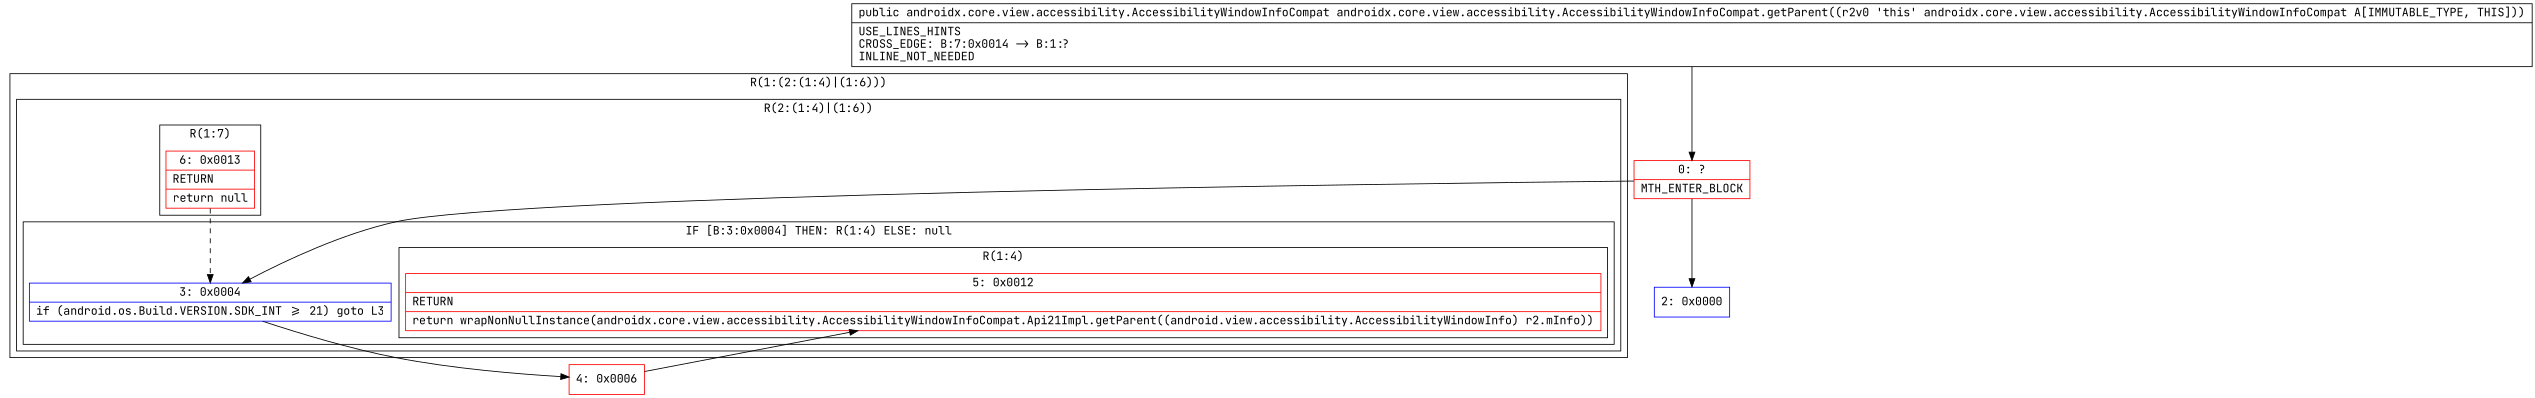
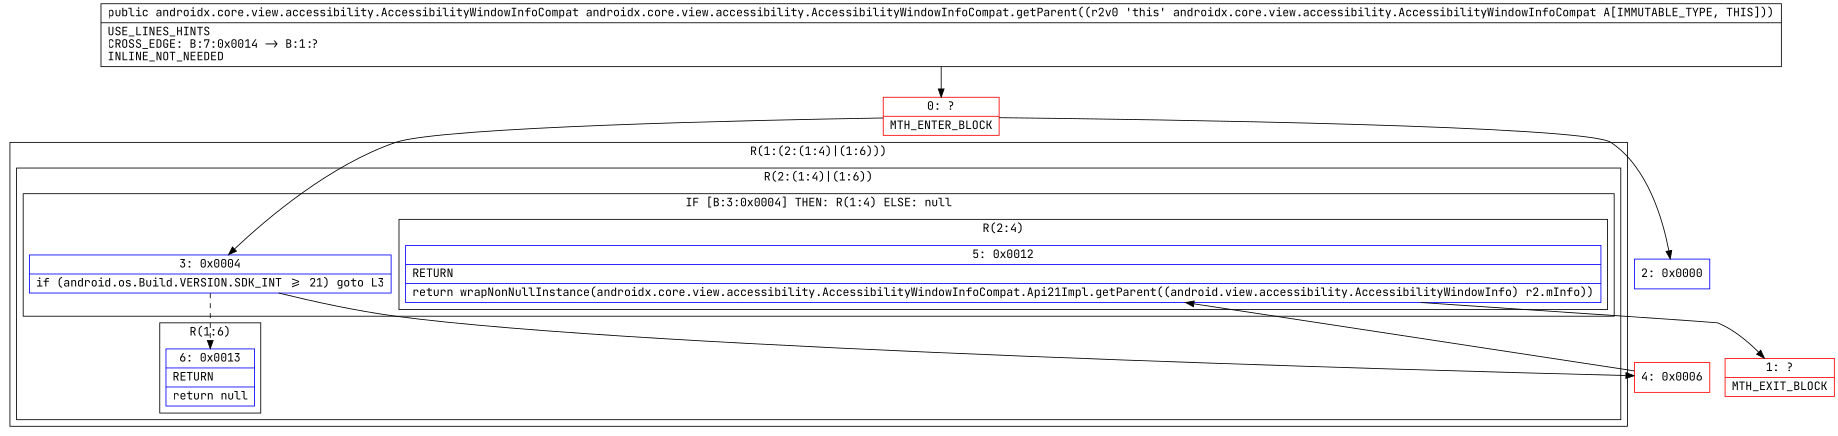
(210, 135) -> (210, 332)
(210, 180) -> (210, 377)
(210, 241) -> (210, 311)
(1003, 257) -> (1003, 229)
(1003, 302) -> (1003, 274)
none -> (1780, 377)
